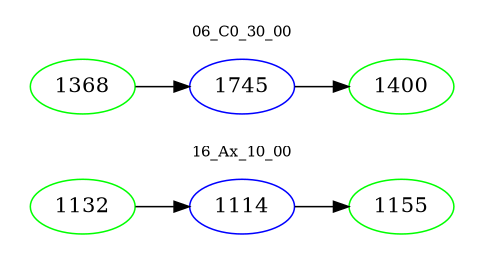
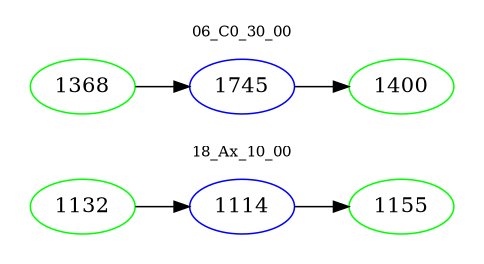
(242, 153) -> (242, 153)
